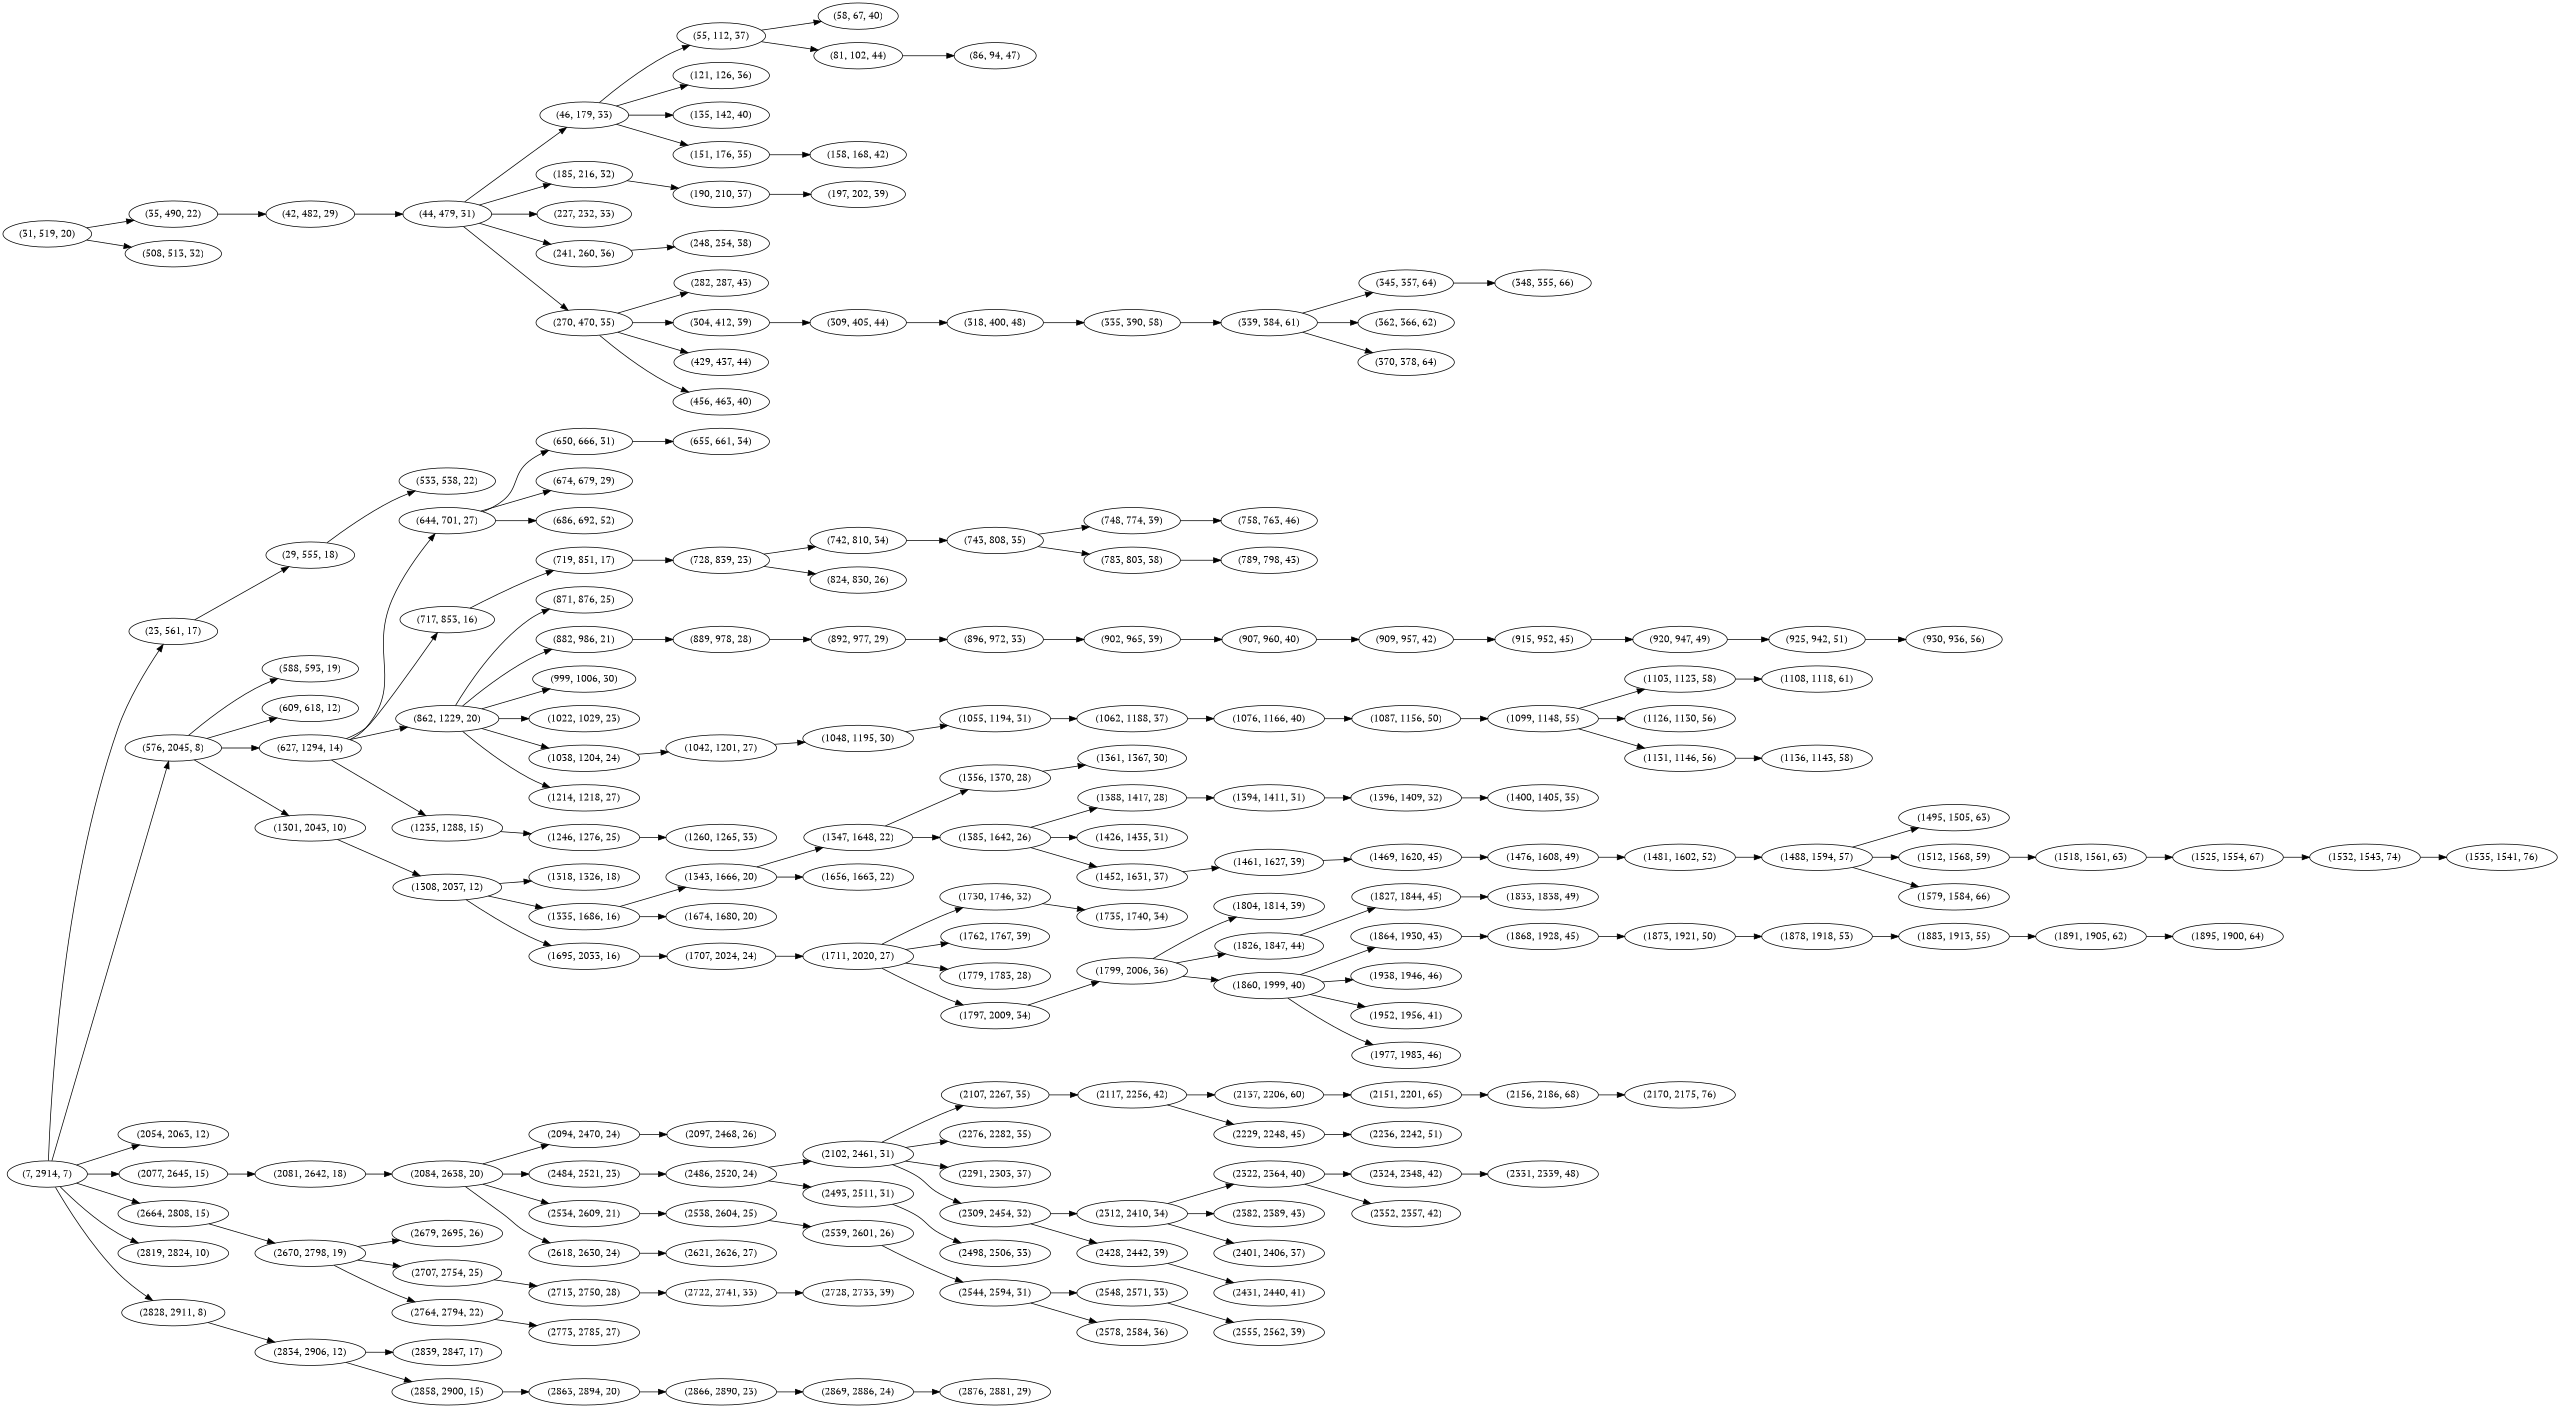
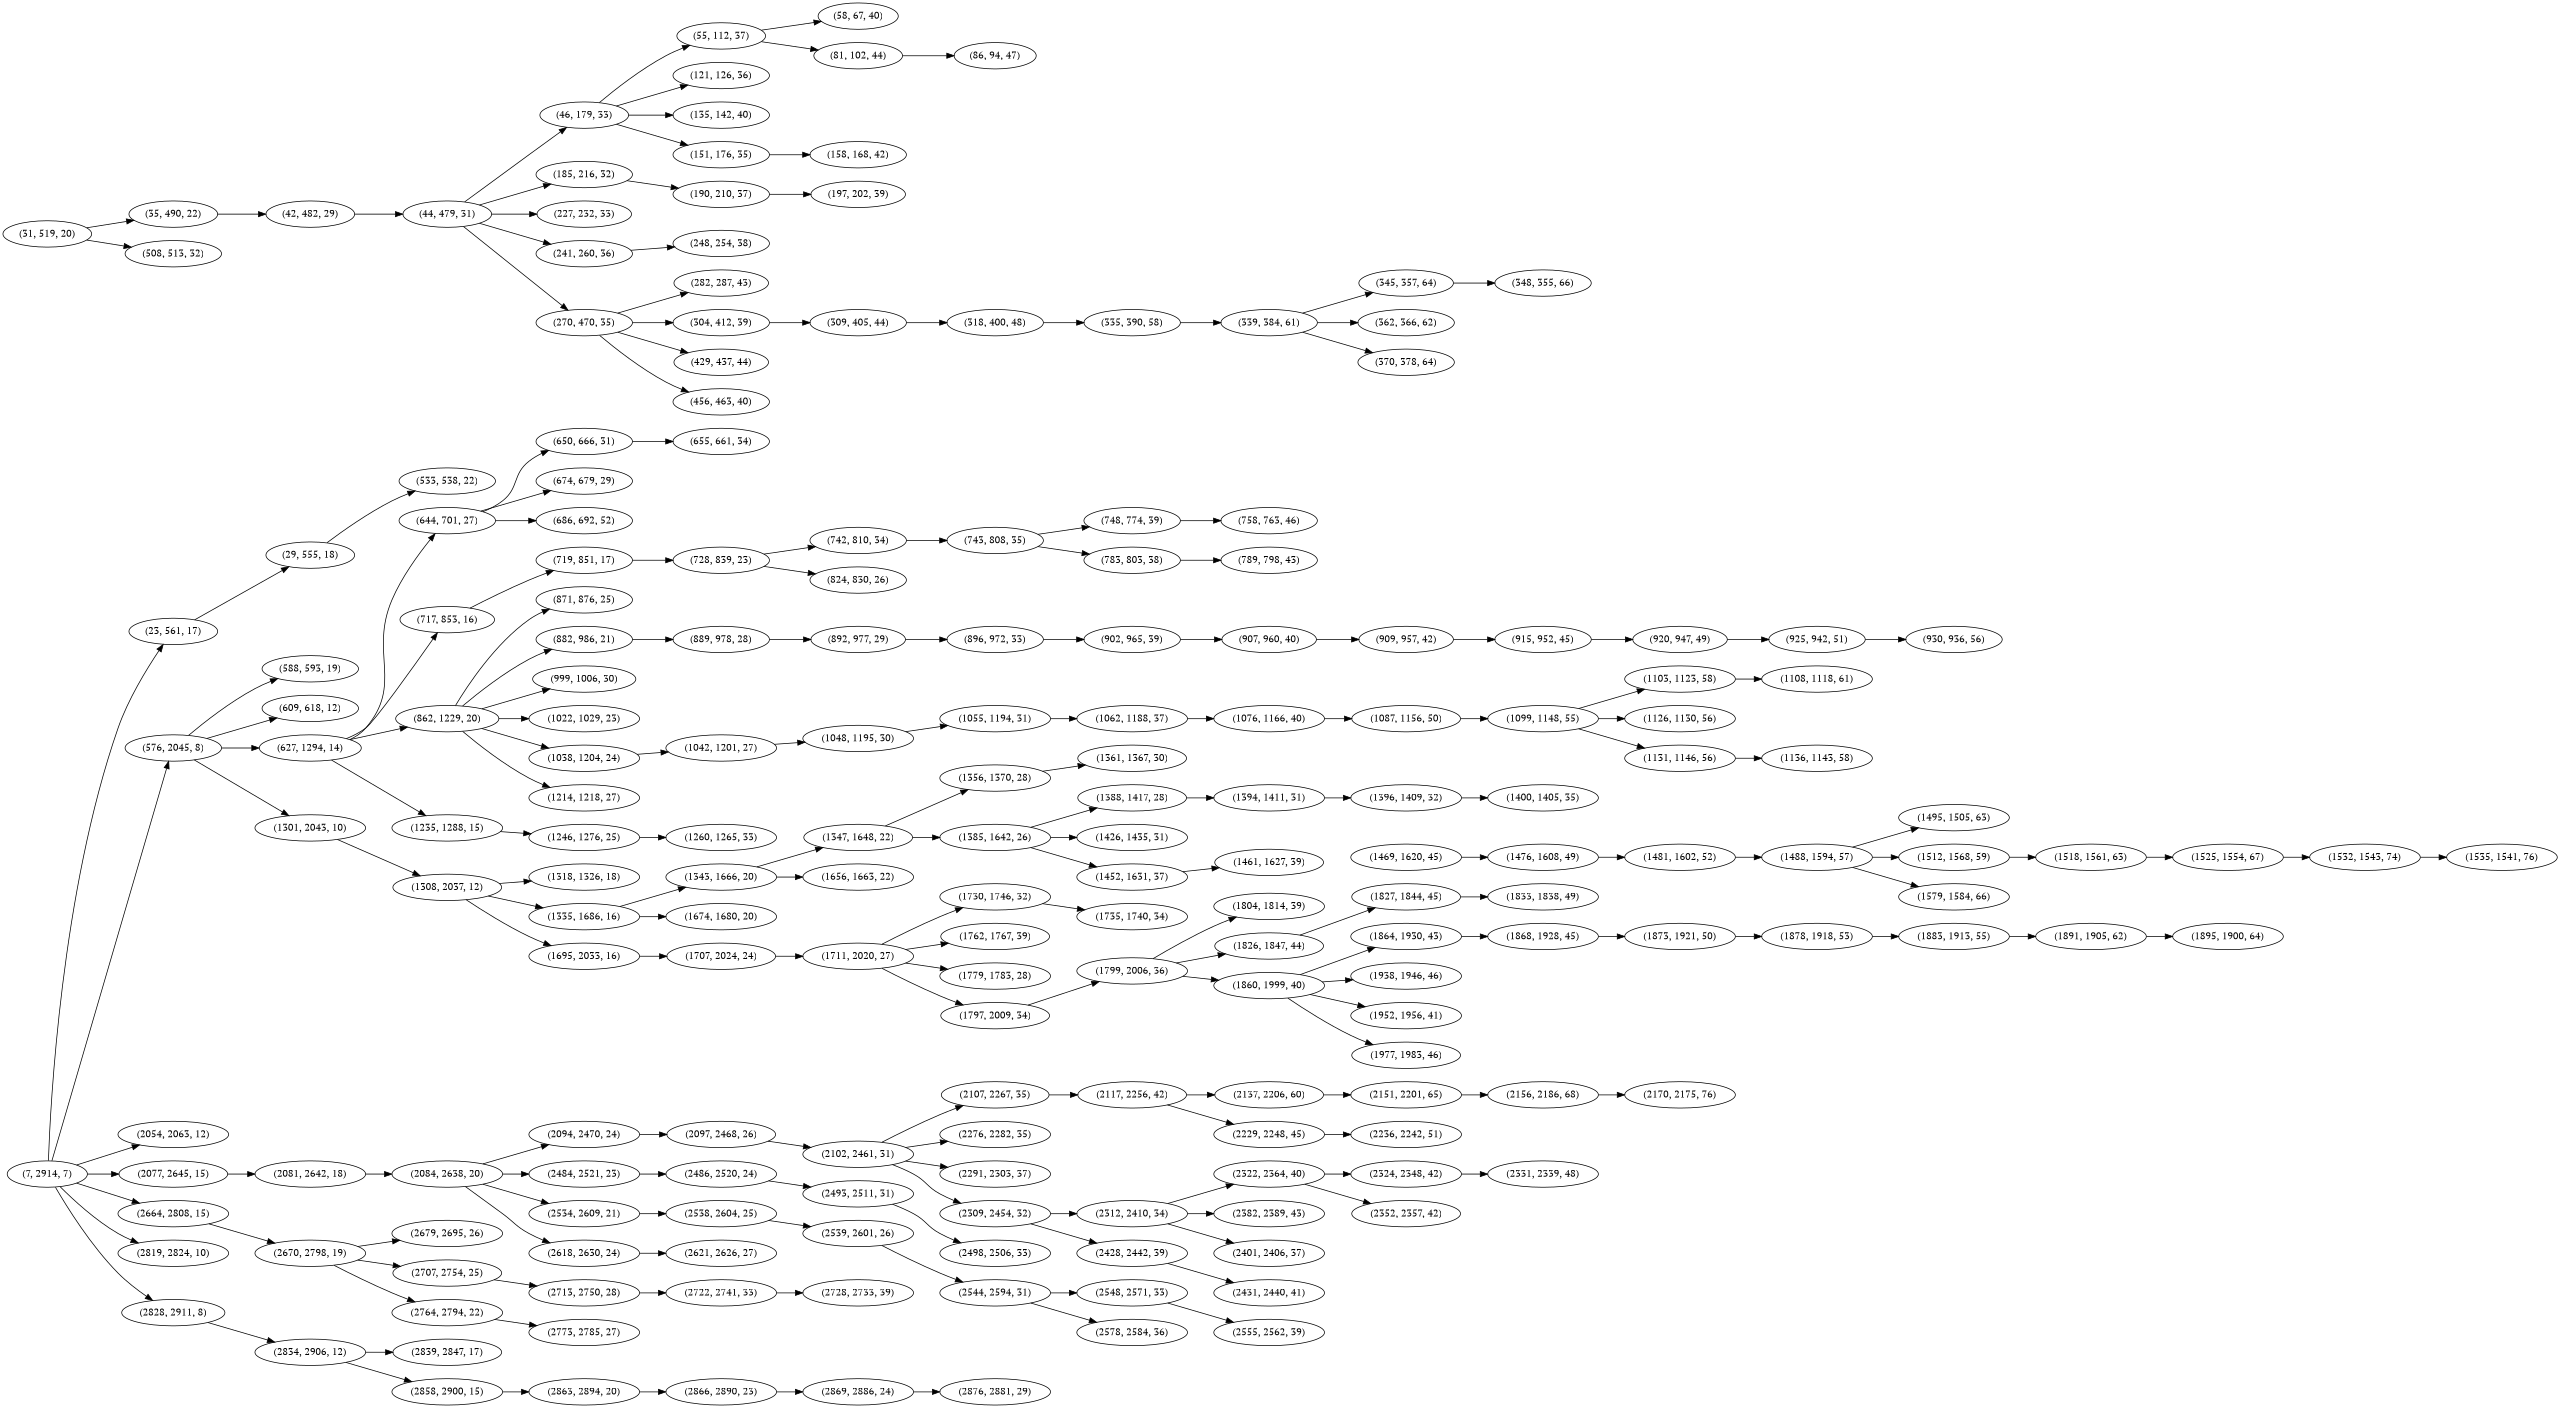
(1333, 860) -> none
(786, 1165) -> (786, 1144)
